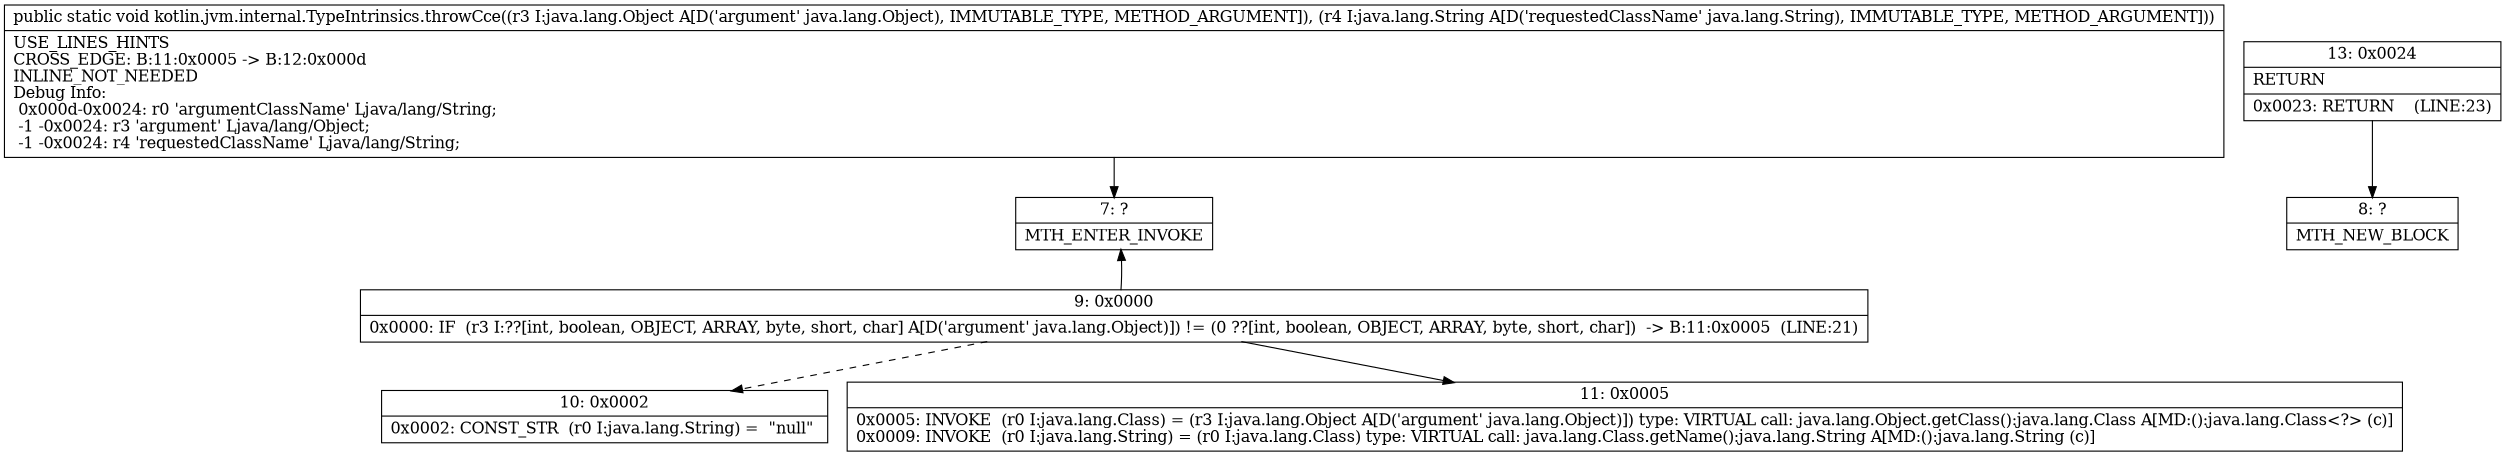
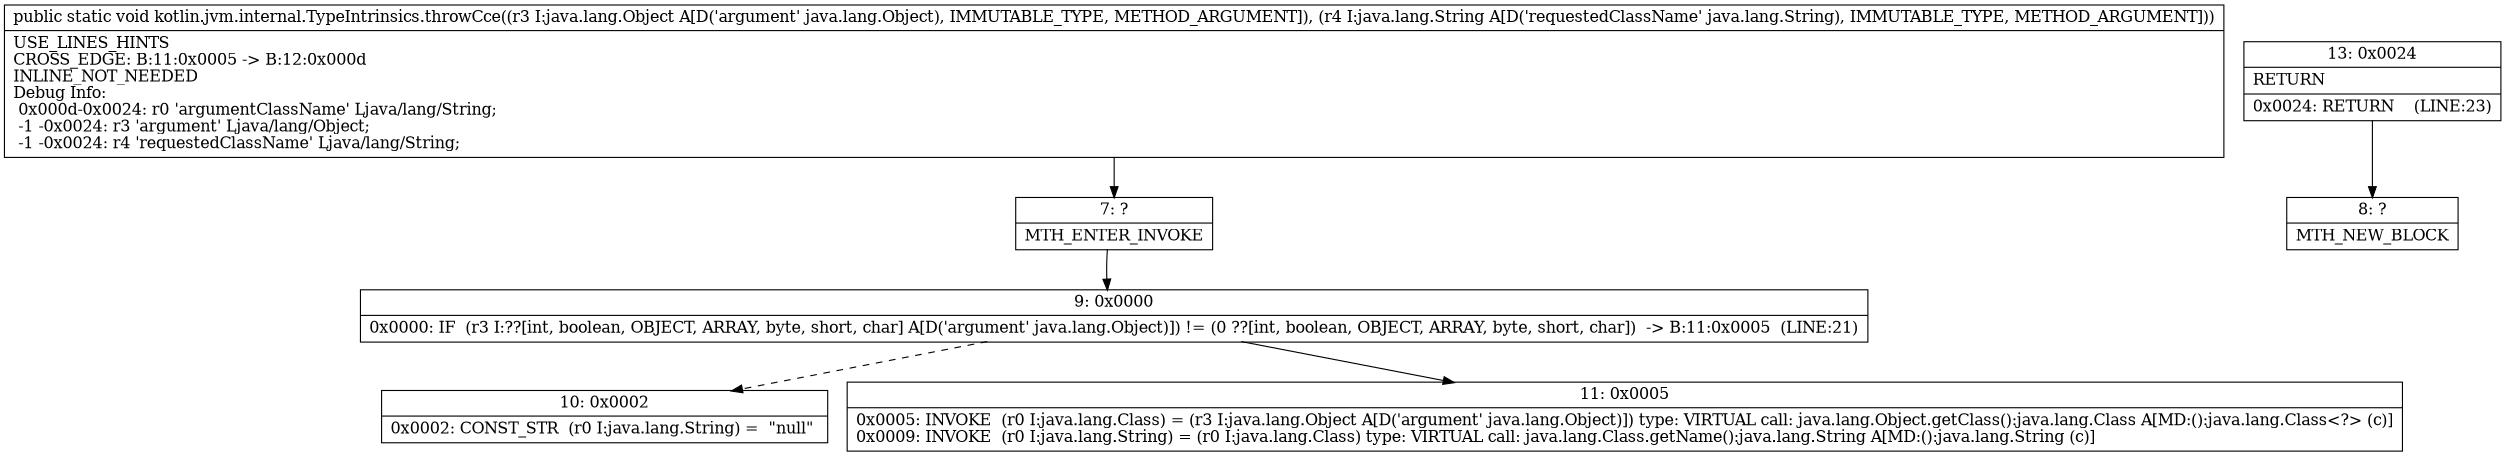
(2372, 107) -> (2372, 107)
(1122, 275) -> (1107, 264)
